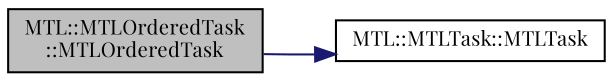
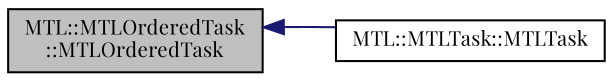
(289, 54) -> (310, 27)
